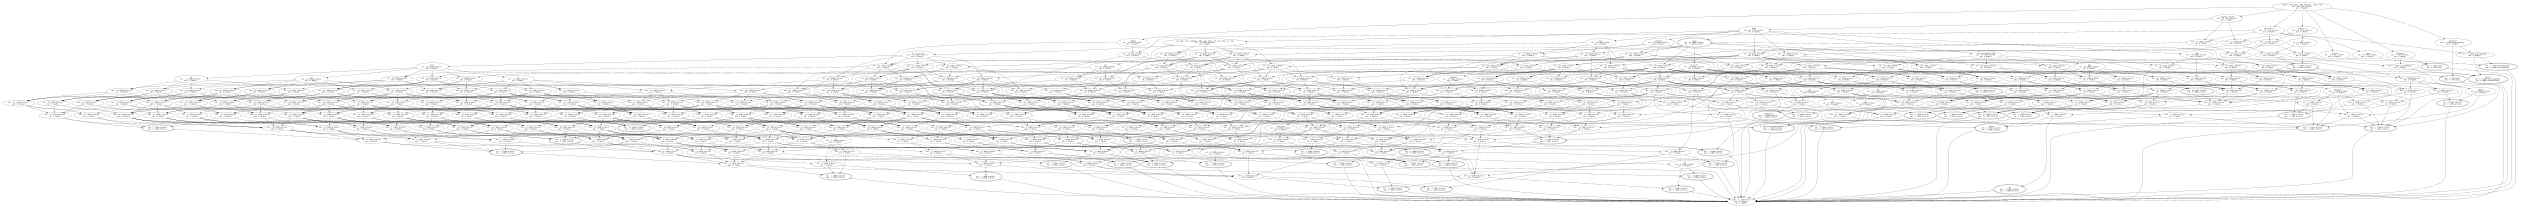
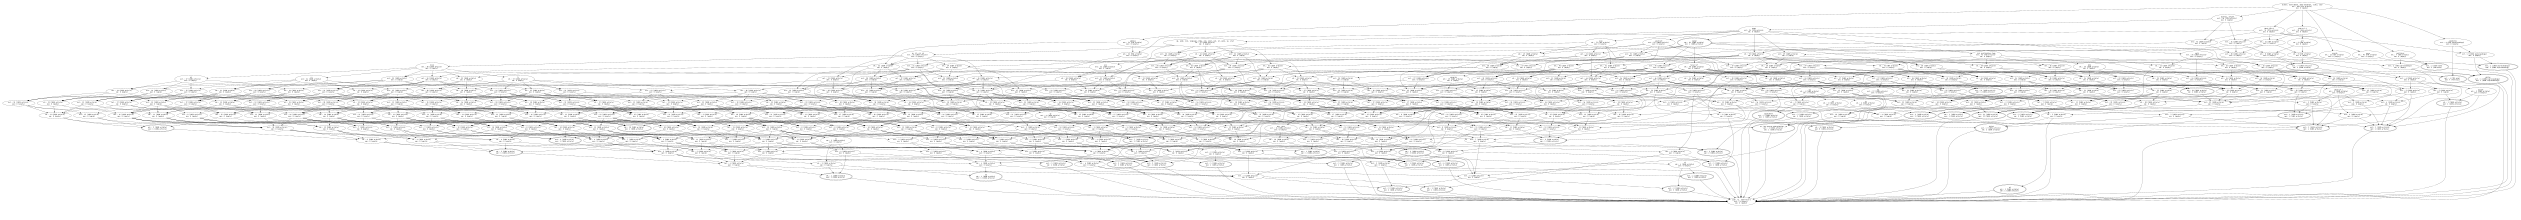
none -> (1051, 116)
